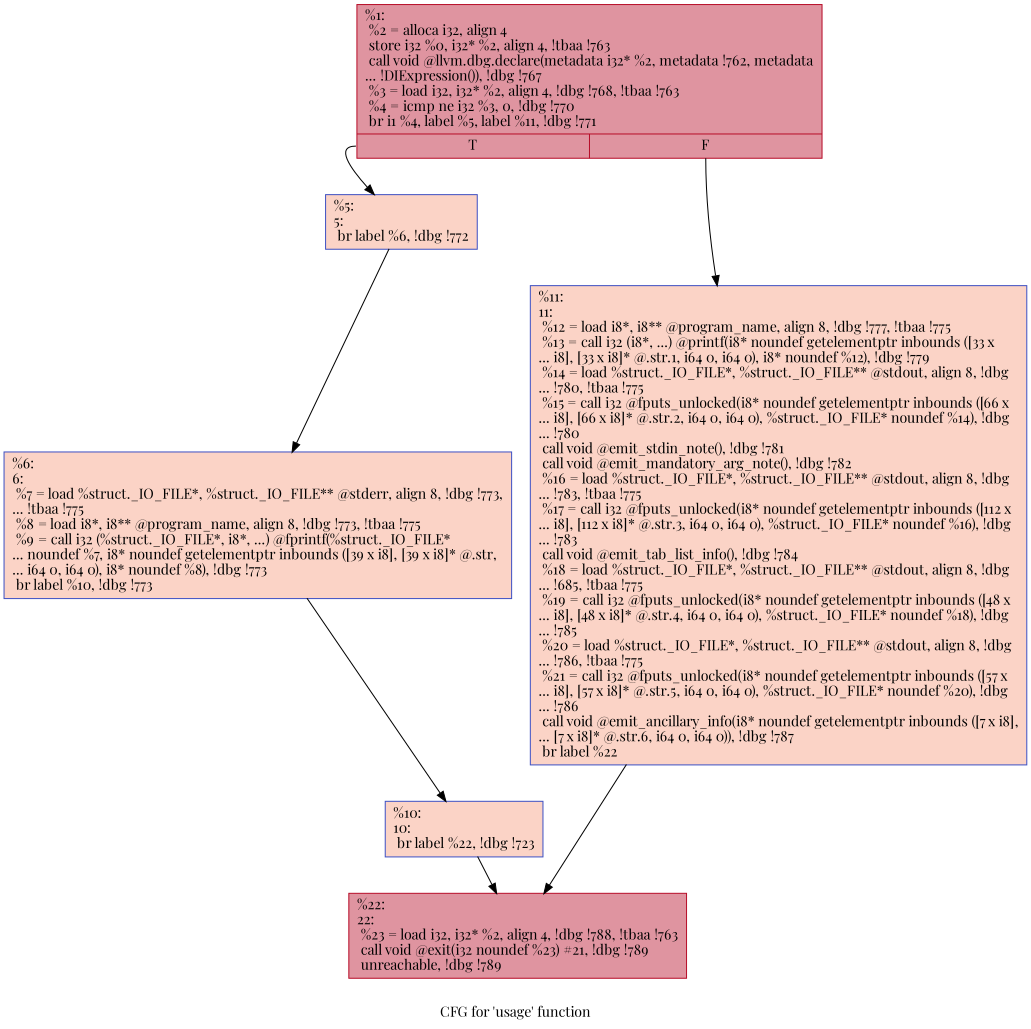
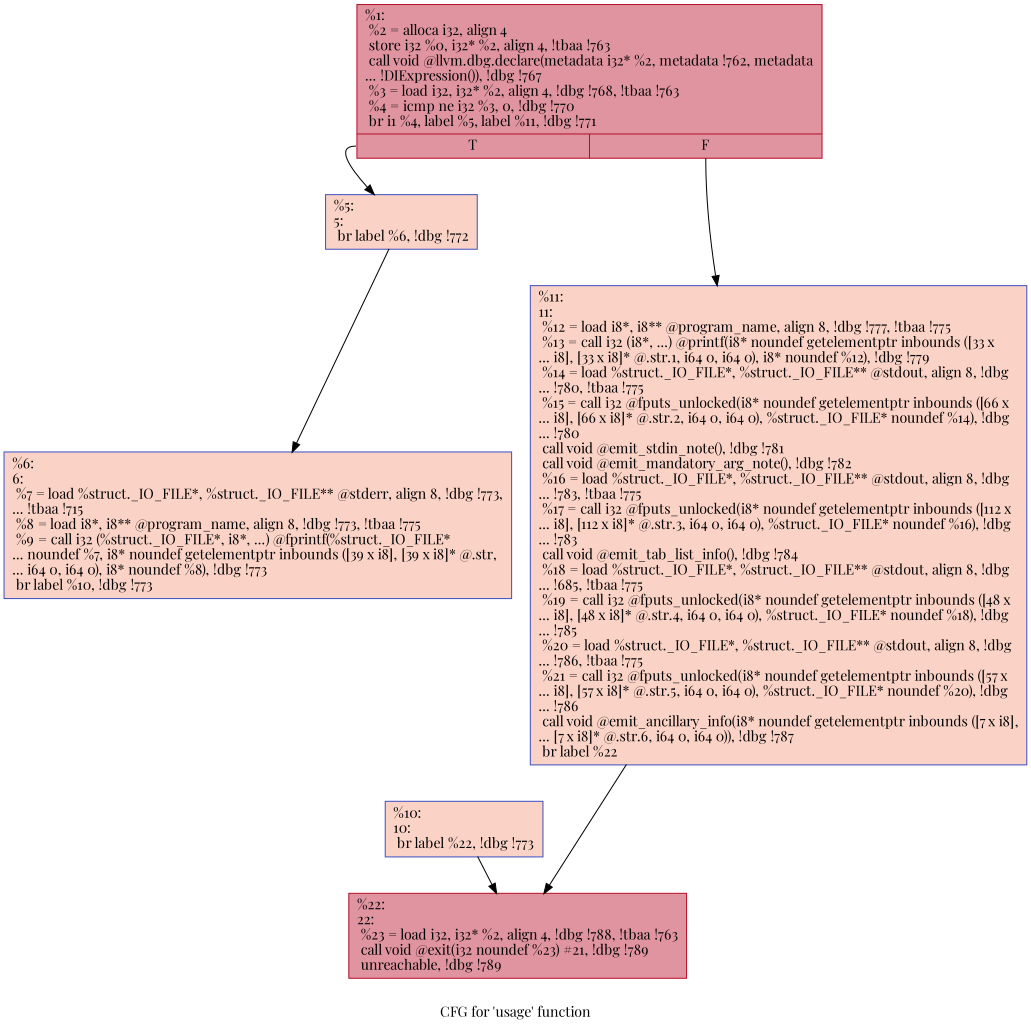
(49, 510) -> (48, 510)
(374, 696) -> none
(464, 844) -> (464, 844)
